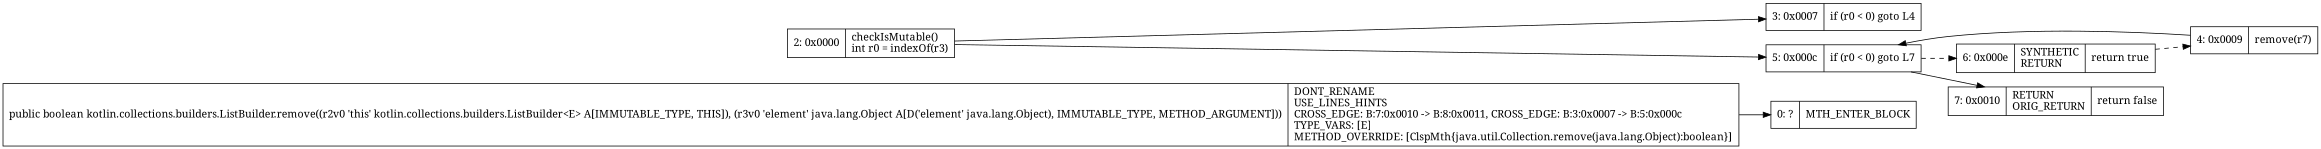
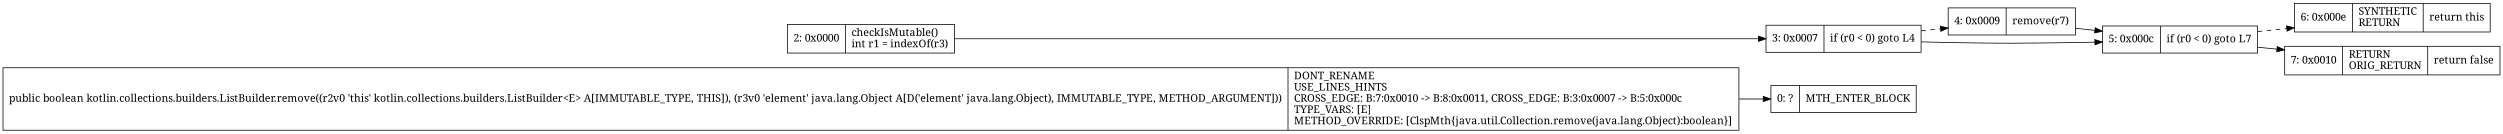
(2169, 48) -> (1931, 30)
(900, 49) -> (900, 44)
(1357, 51) -> (2008, 43)
(2120, 58) -> (2457, 17)
